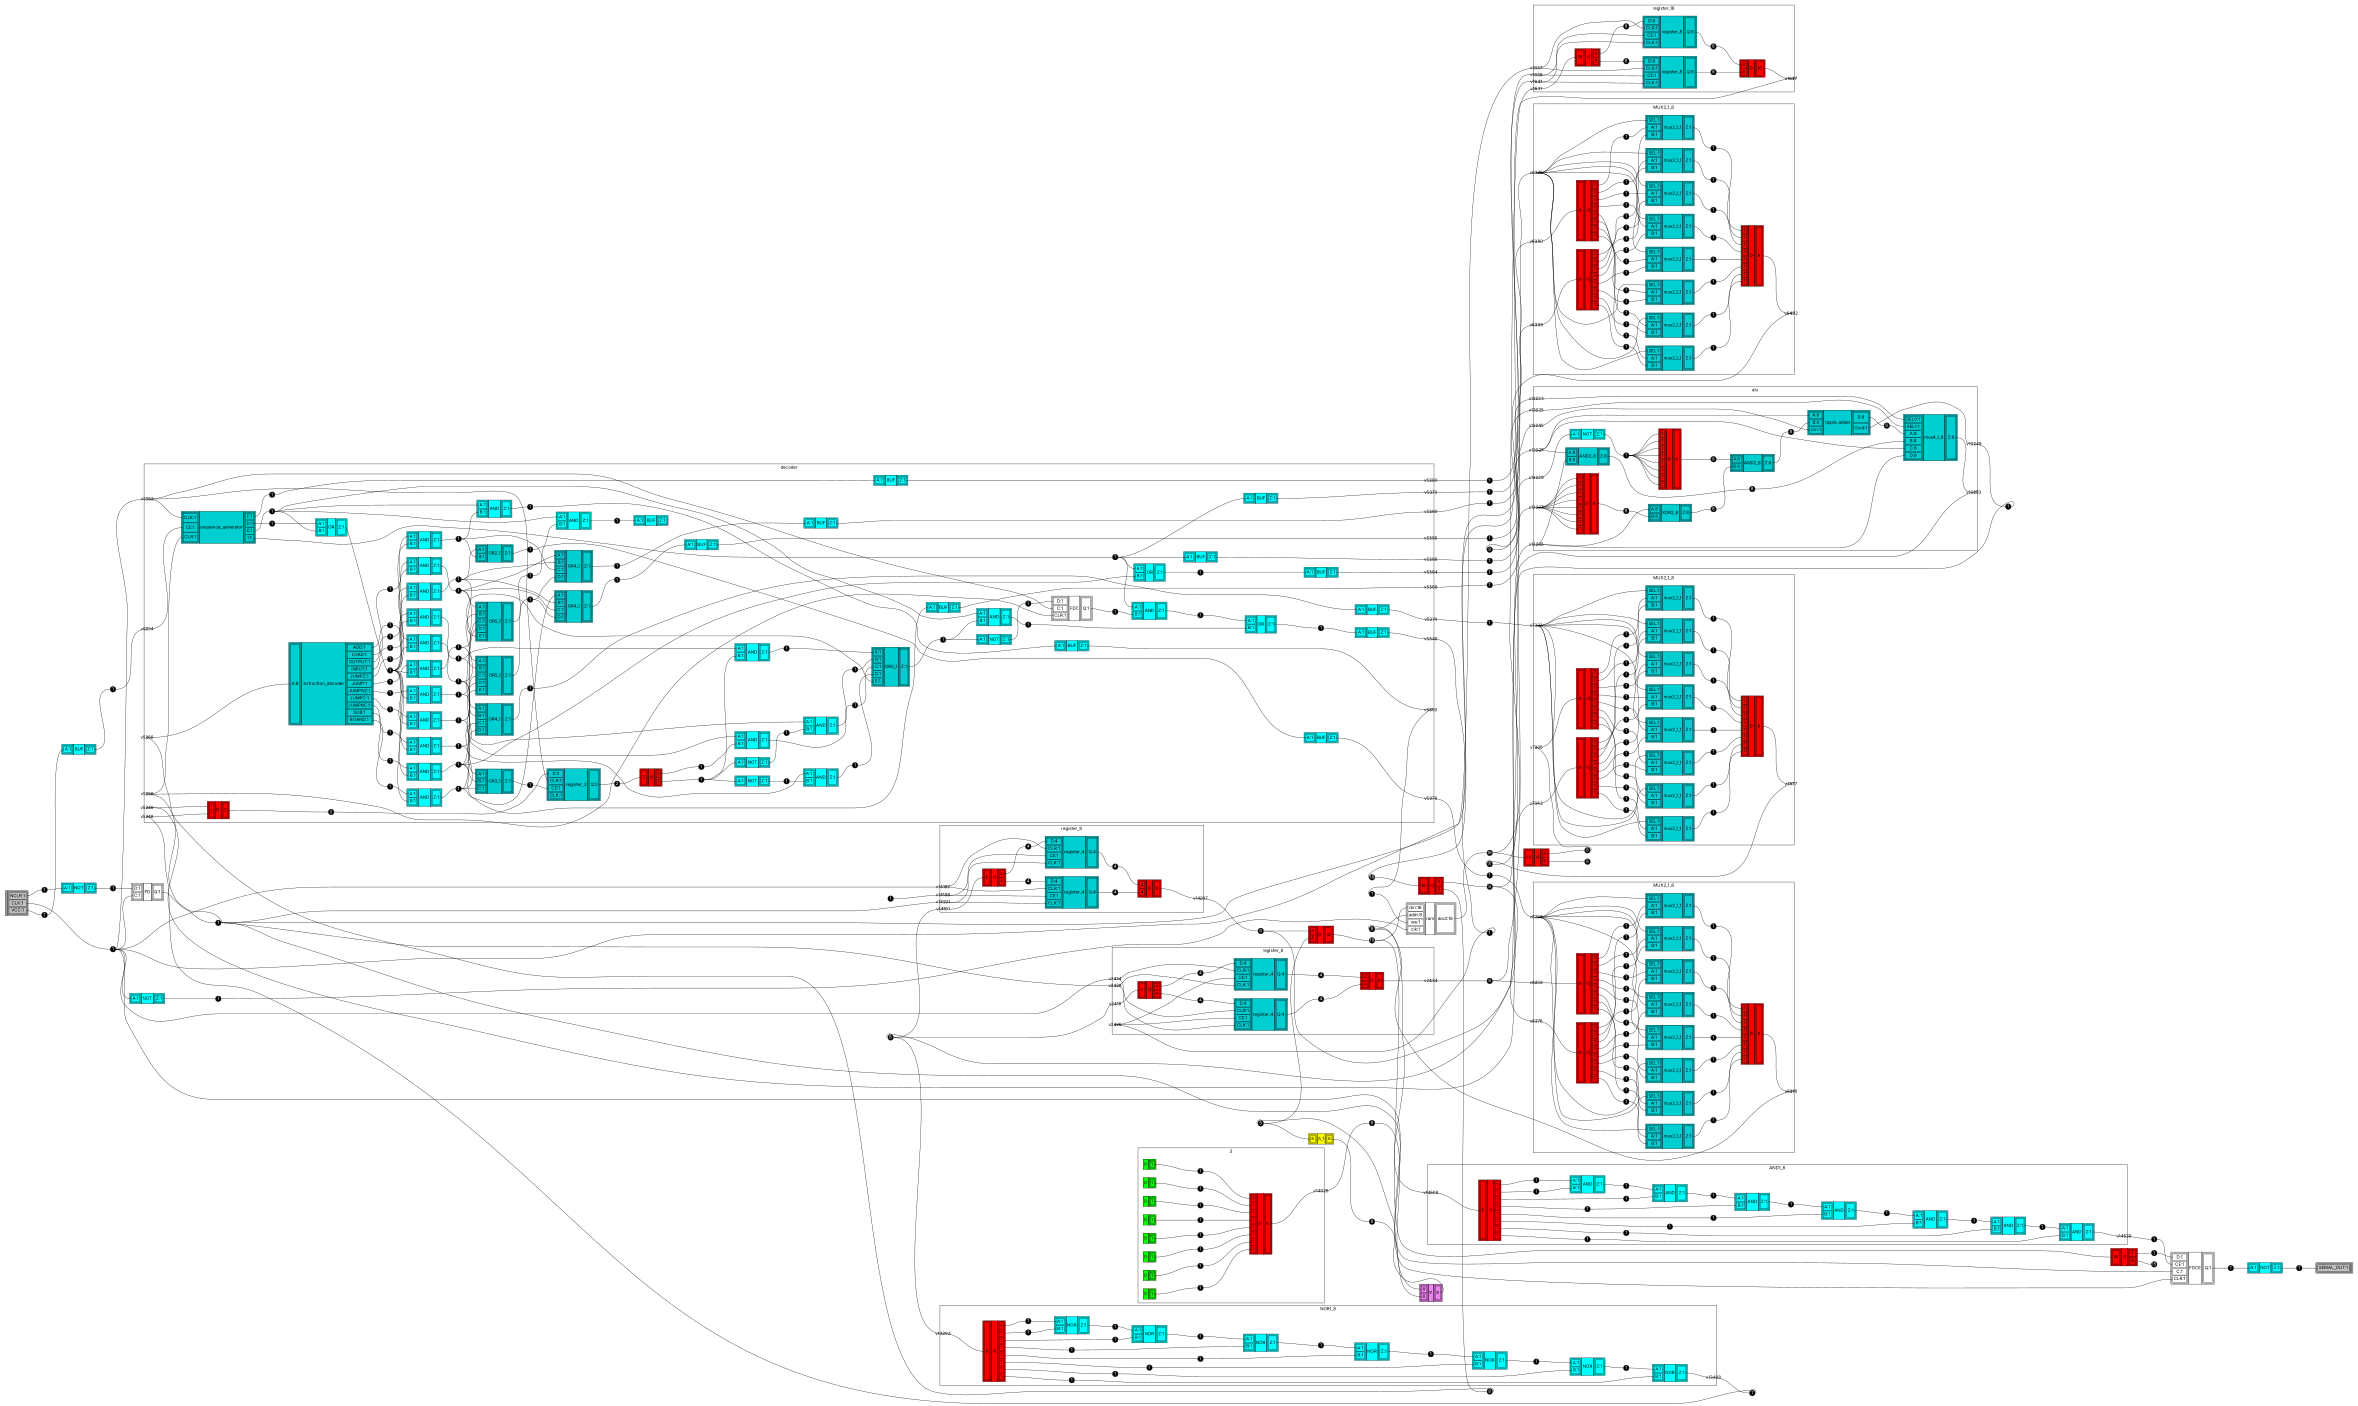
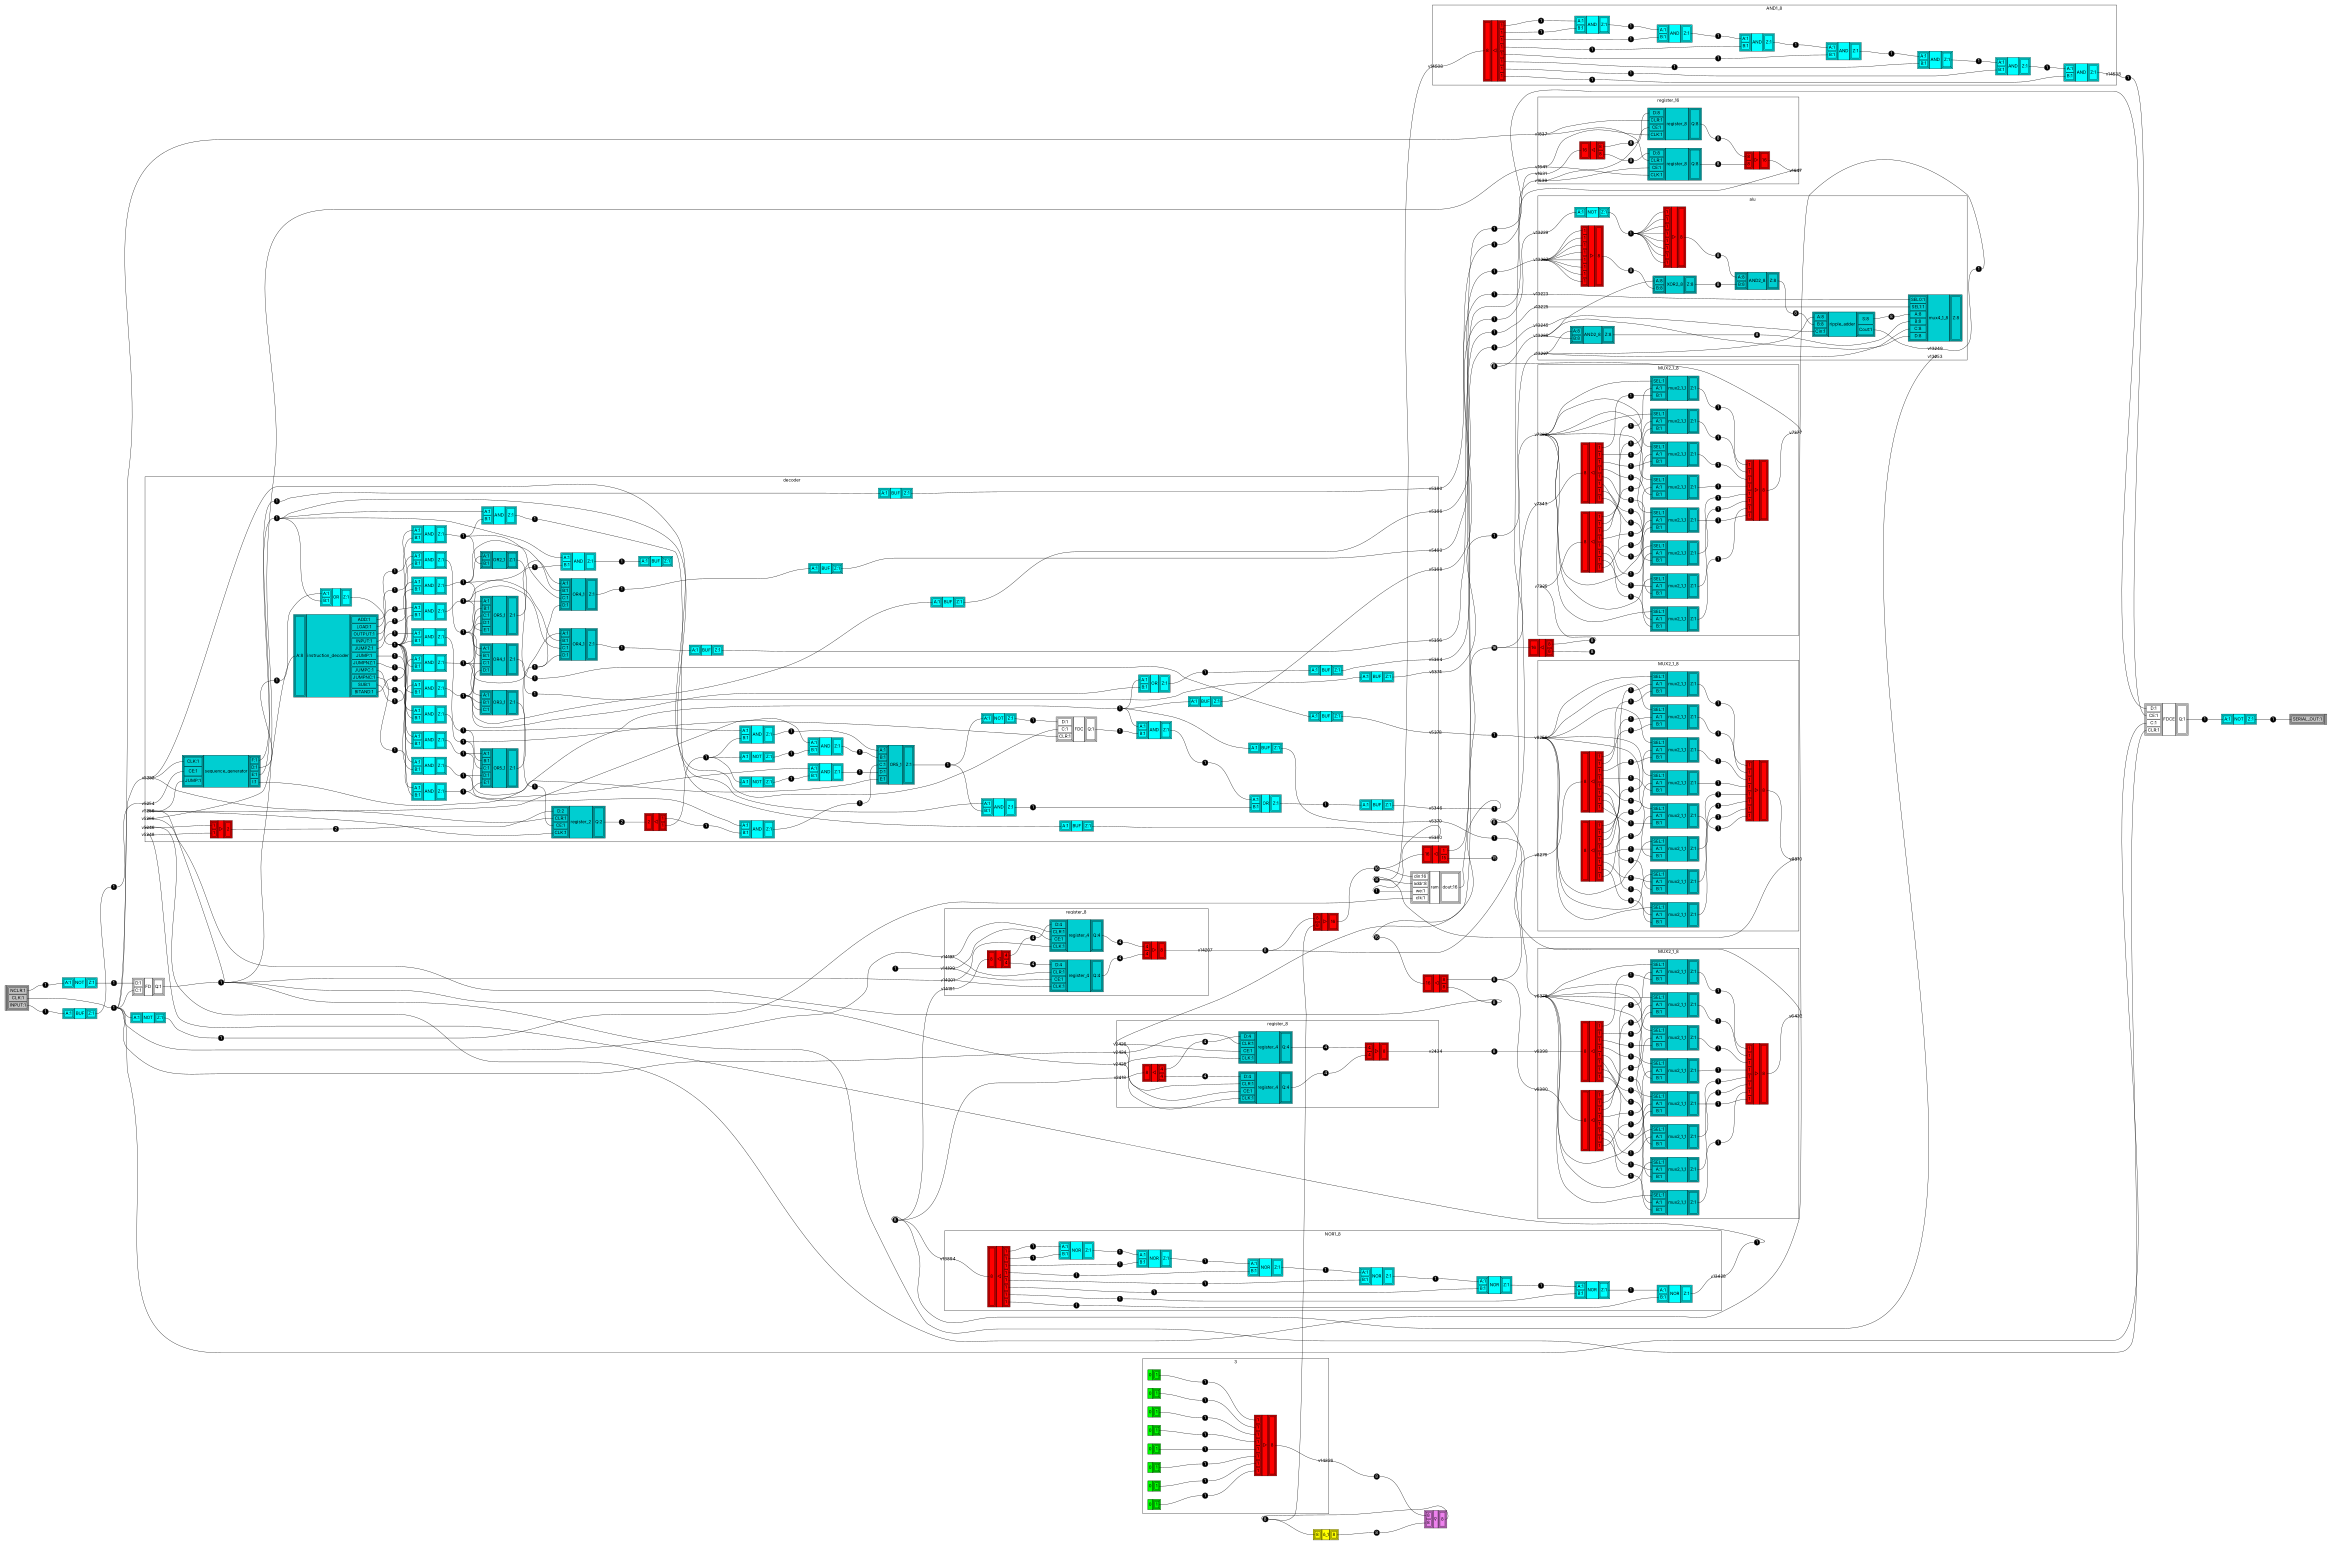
(1964, 465) -> none
(1431, 512) -> (1436, 551)
(190, 537) -> (193, 781)
none -> (352, 821)
(18, 910) -> (18, 1005)
(1536, 983) -> none
